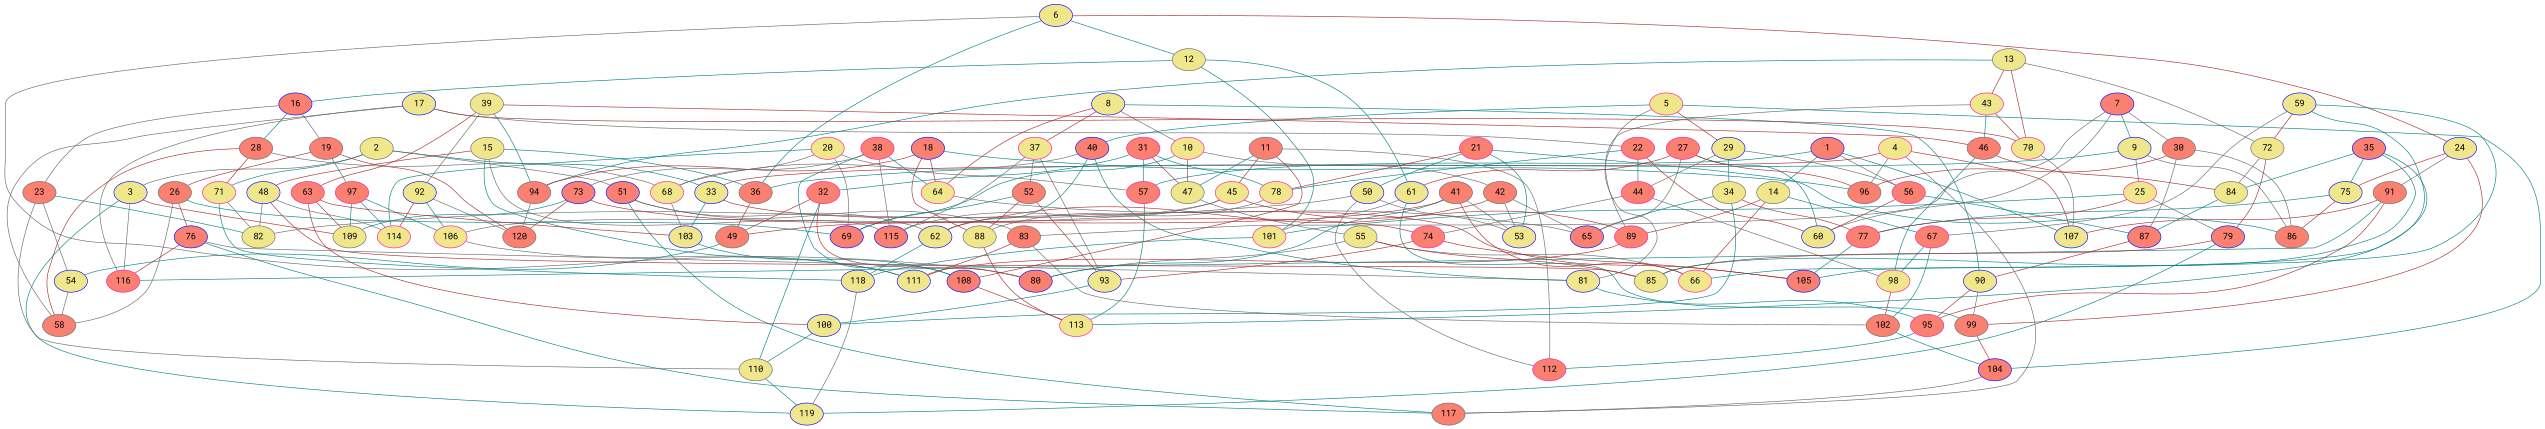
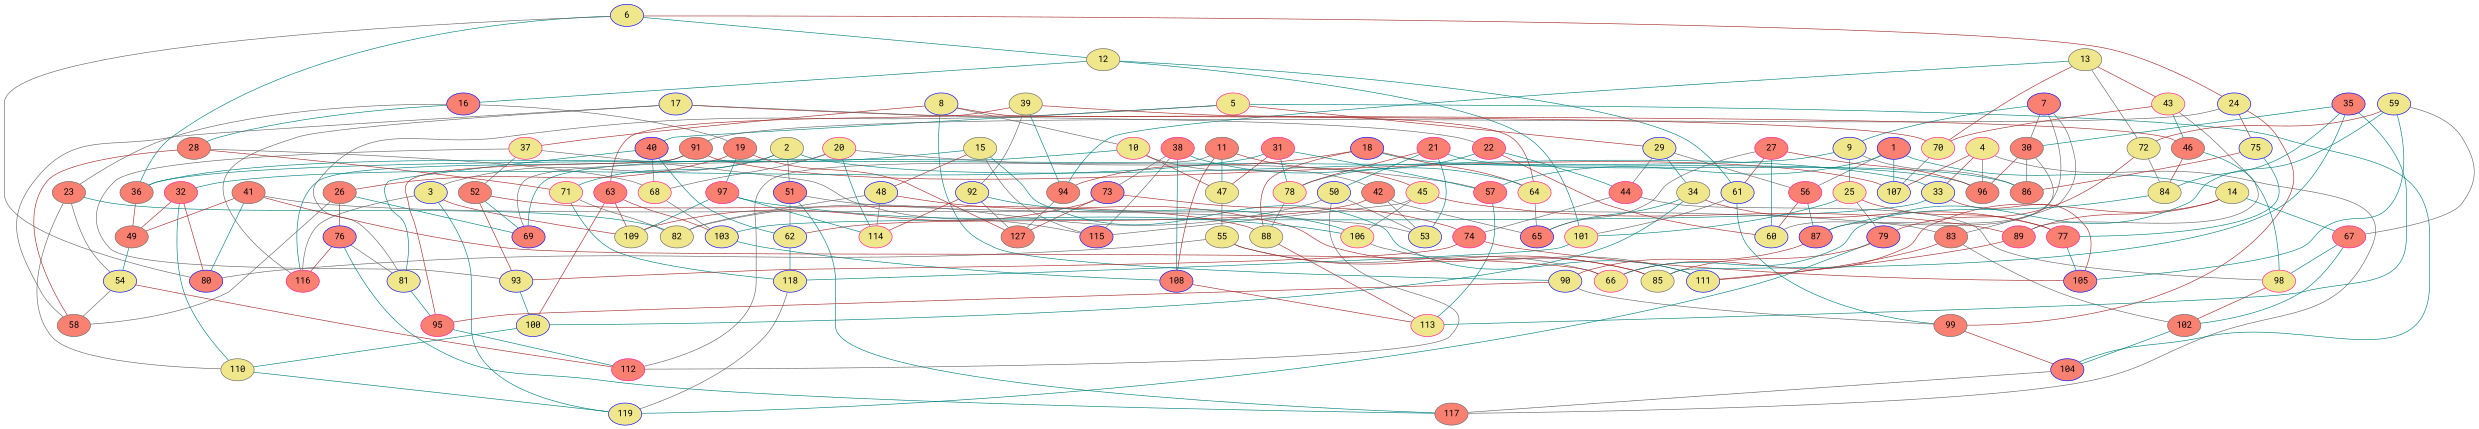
(2357, 170) -> (2173, 128)
(464, 215) -> (870, 215)
(519, 237) -> (1018, 237)
none -> (373, 329)
